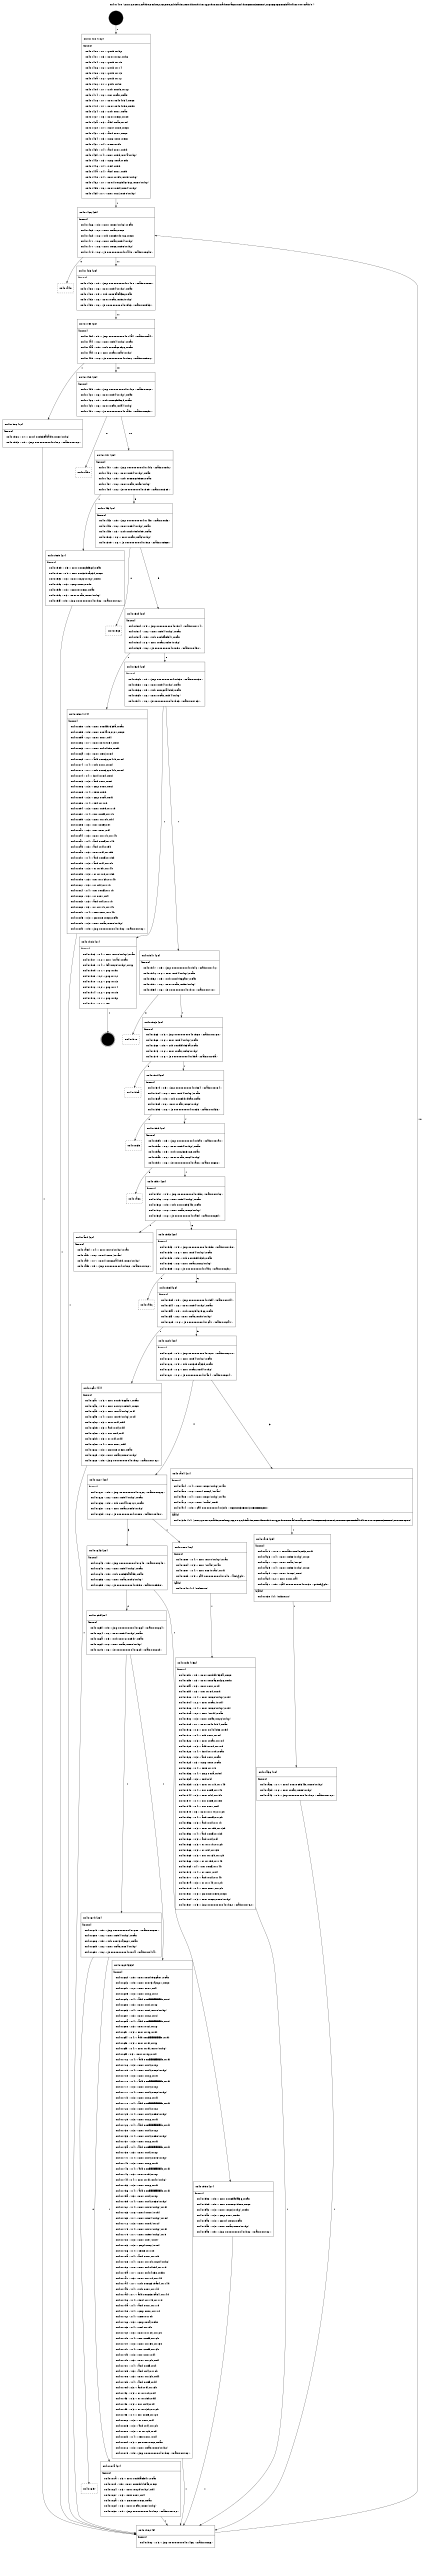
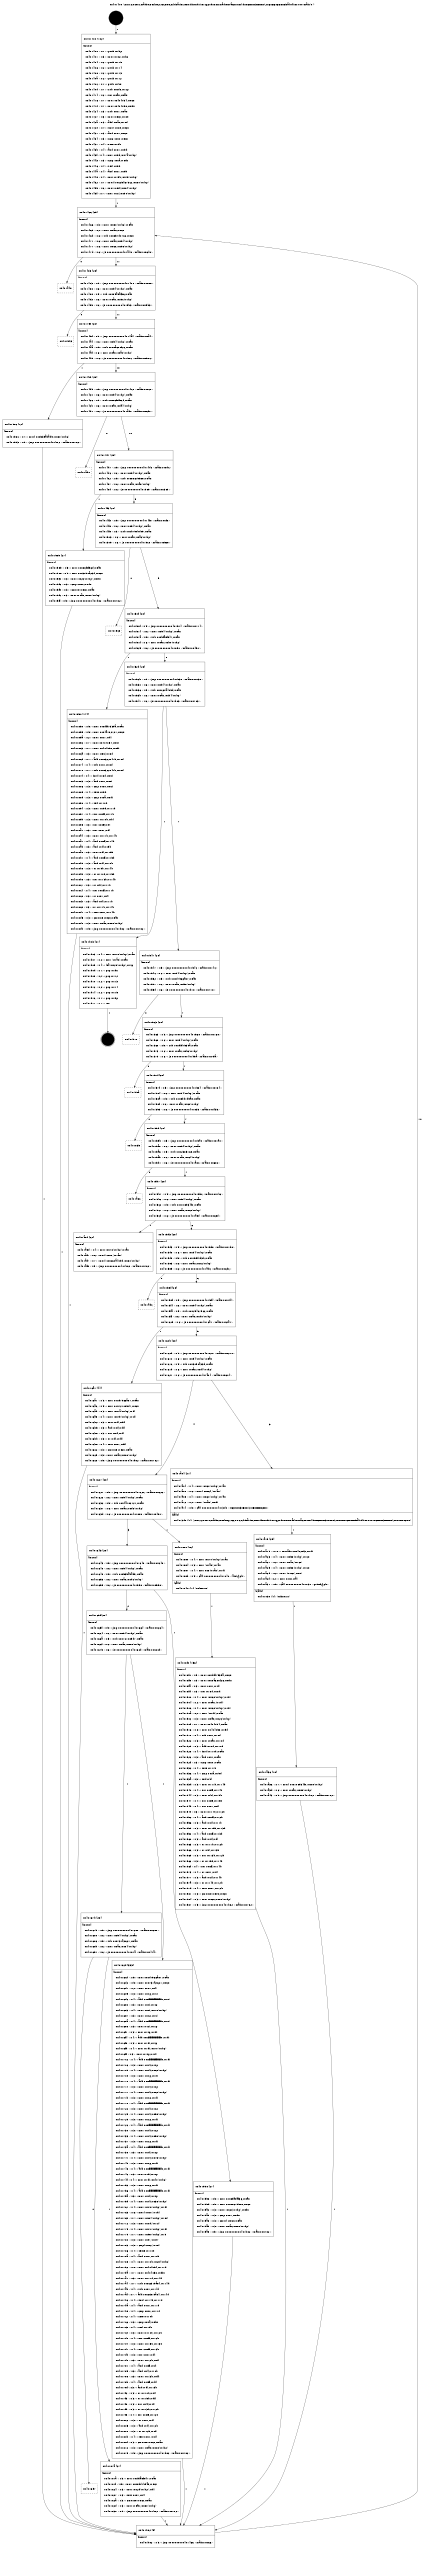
none -> (66, 341)
